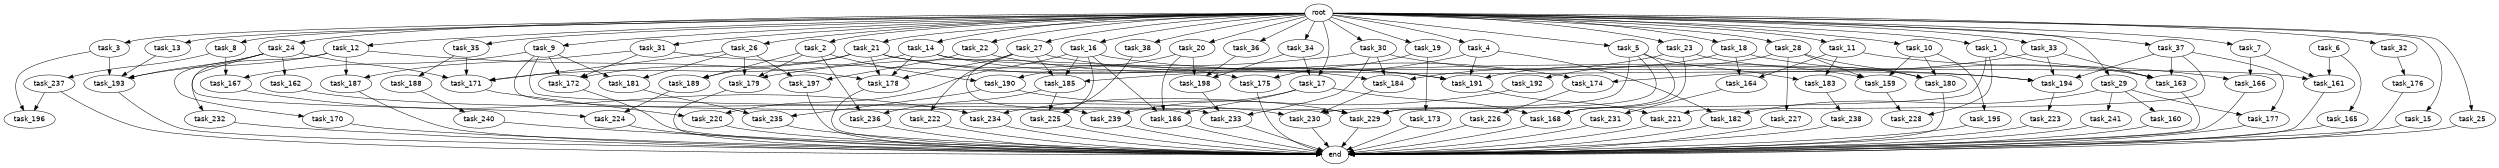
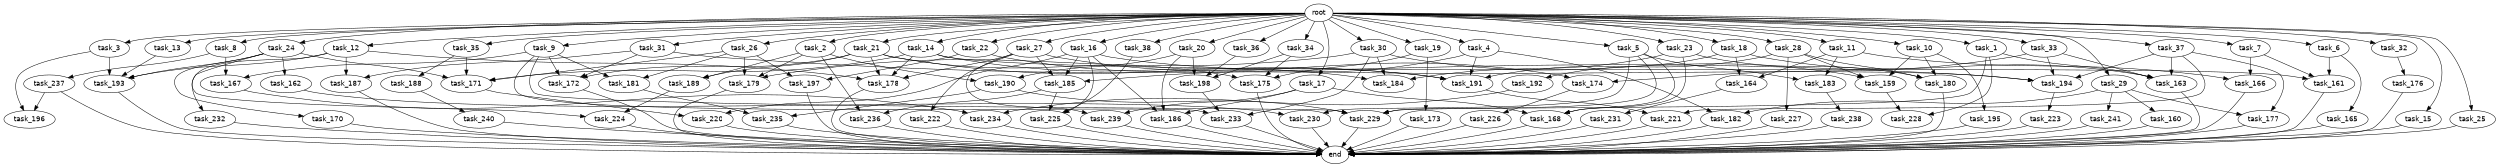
none -> (1820, 21)
(1306, 64) -> (1280, 64)
(1349, 101) -> none
